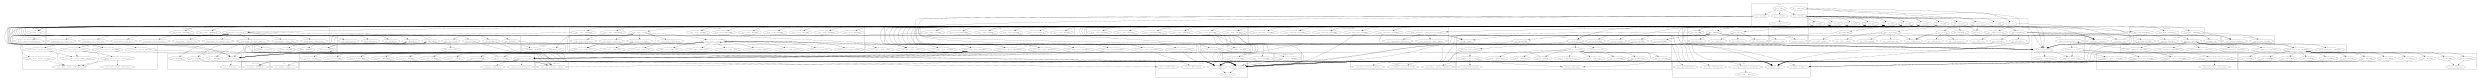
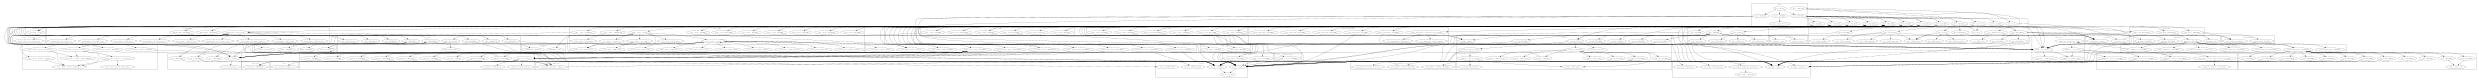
(1567, 58) -> none
